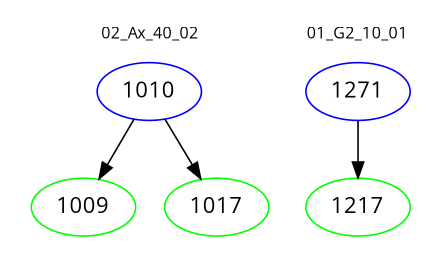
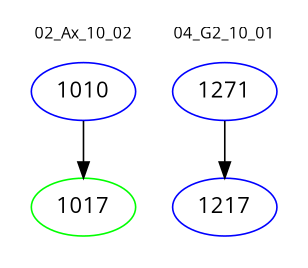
(150, 35) -> (83, 35)
(358, 35) -> (225, 35)
(83, 207) -> none
(358, 207) -> (225, 207)
